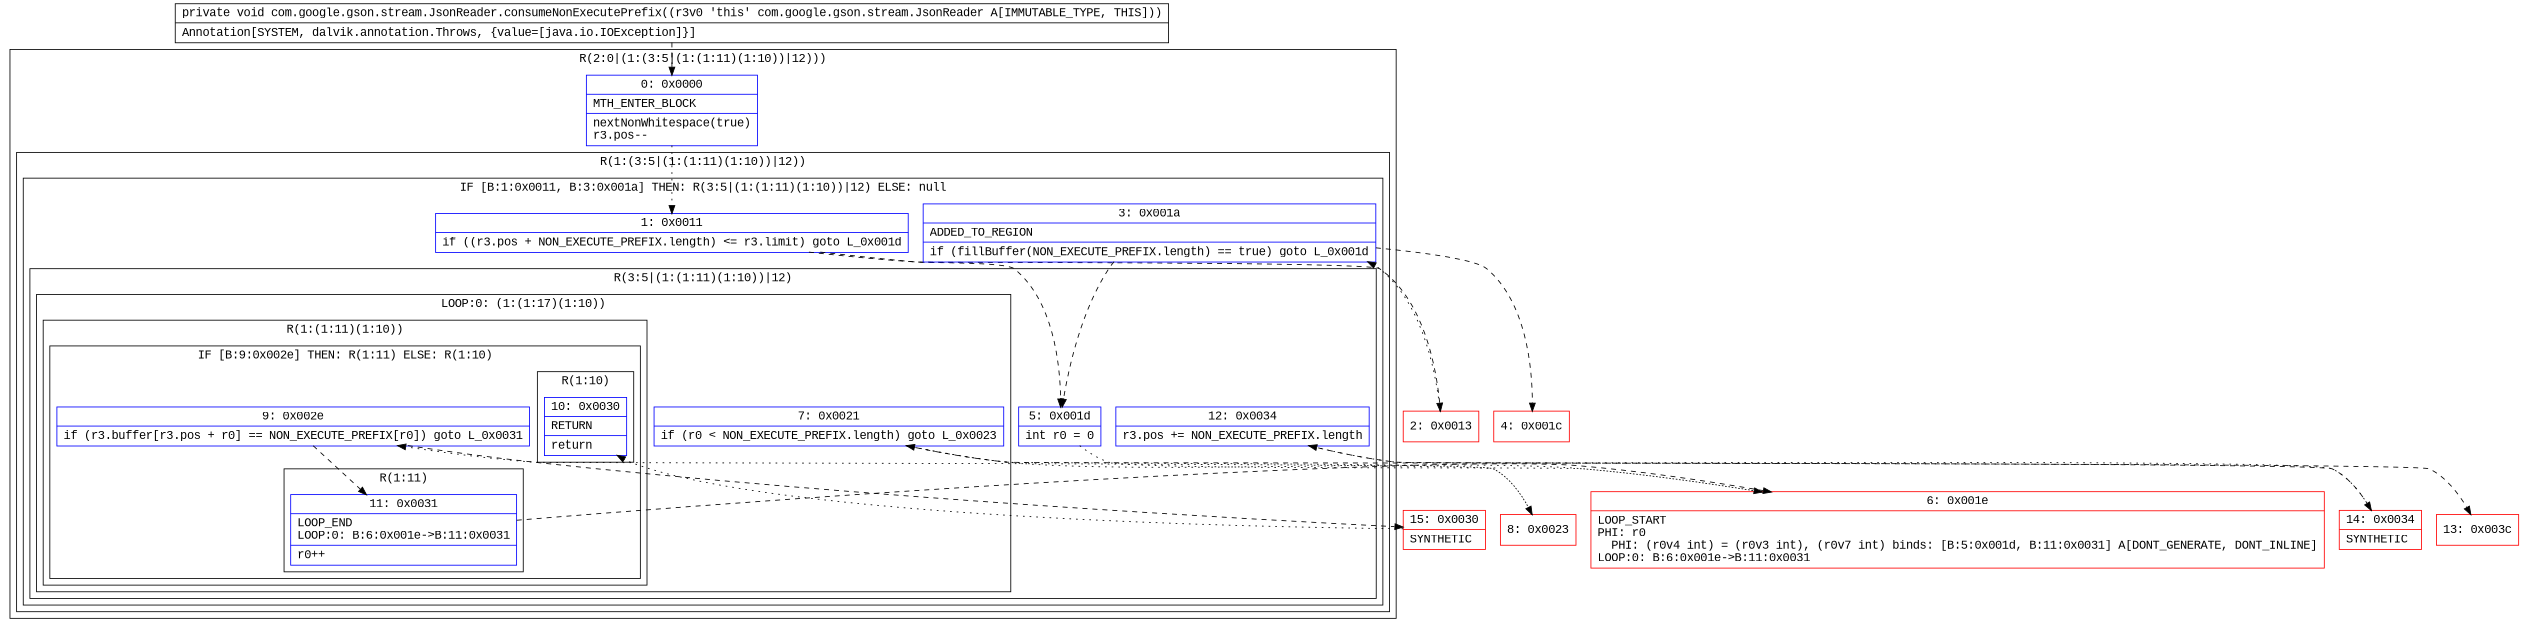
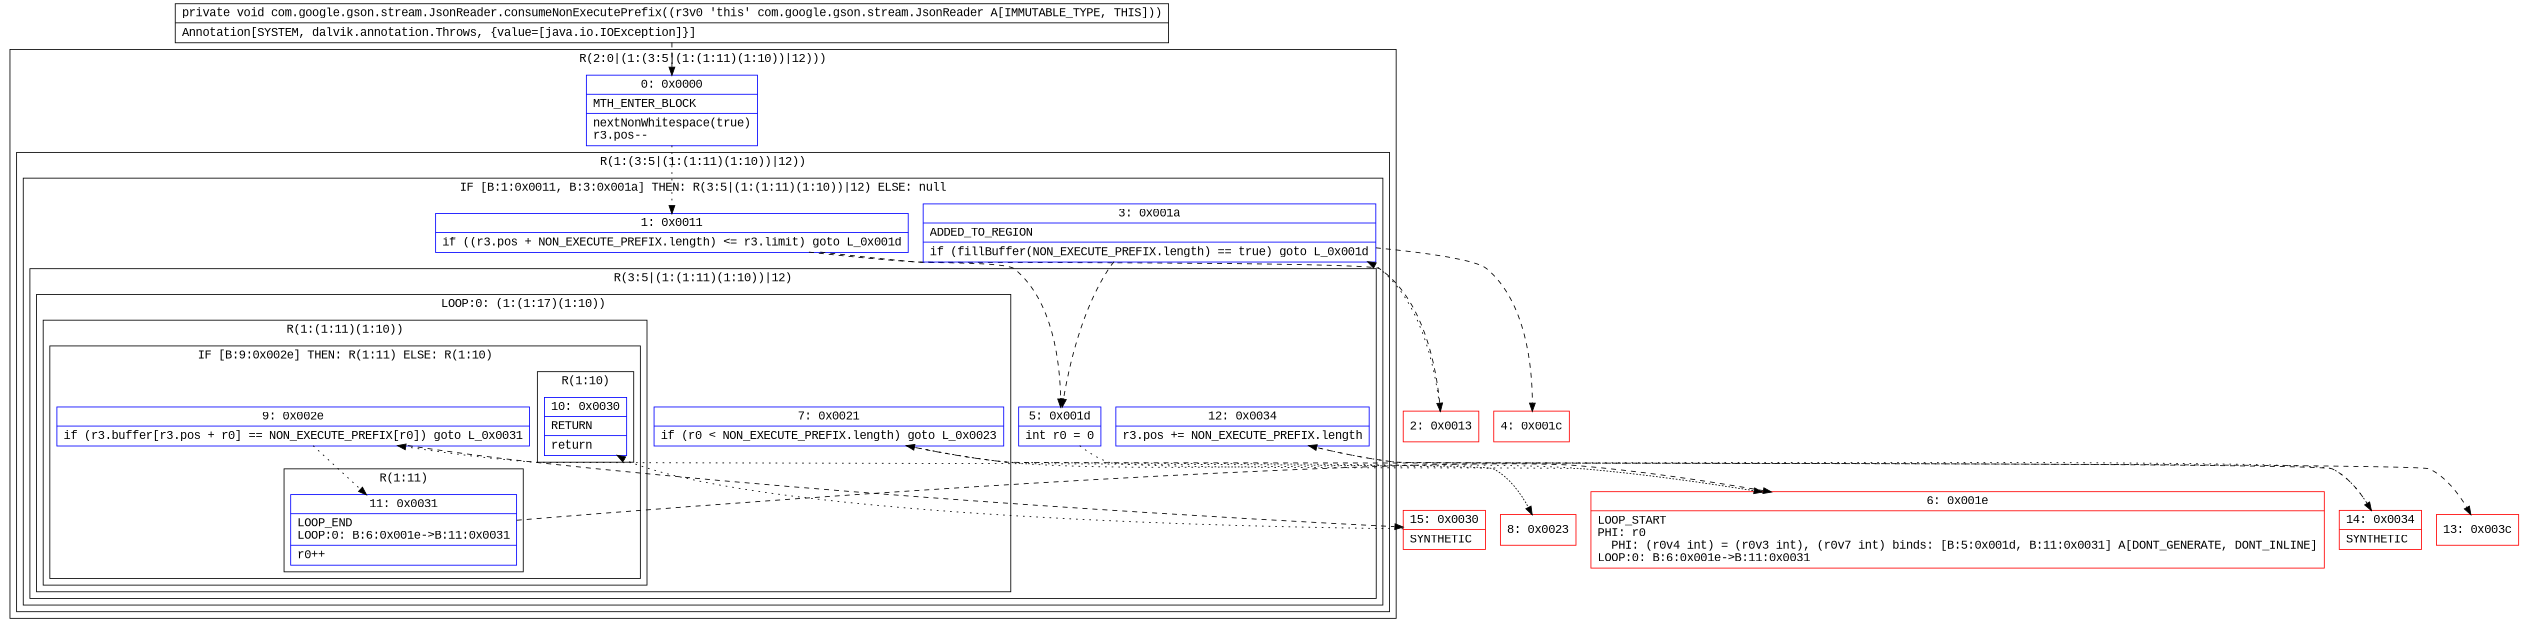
(332, 463) -> (332, 463)
